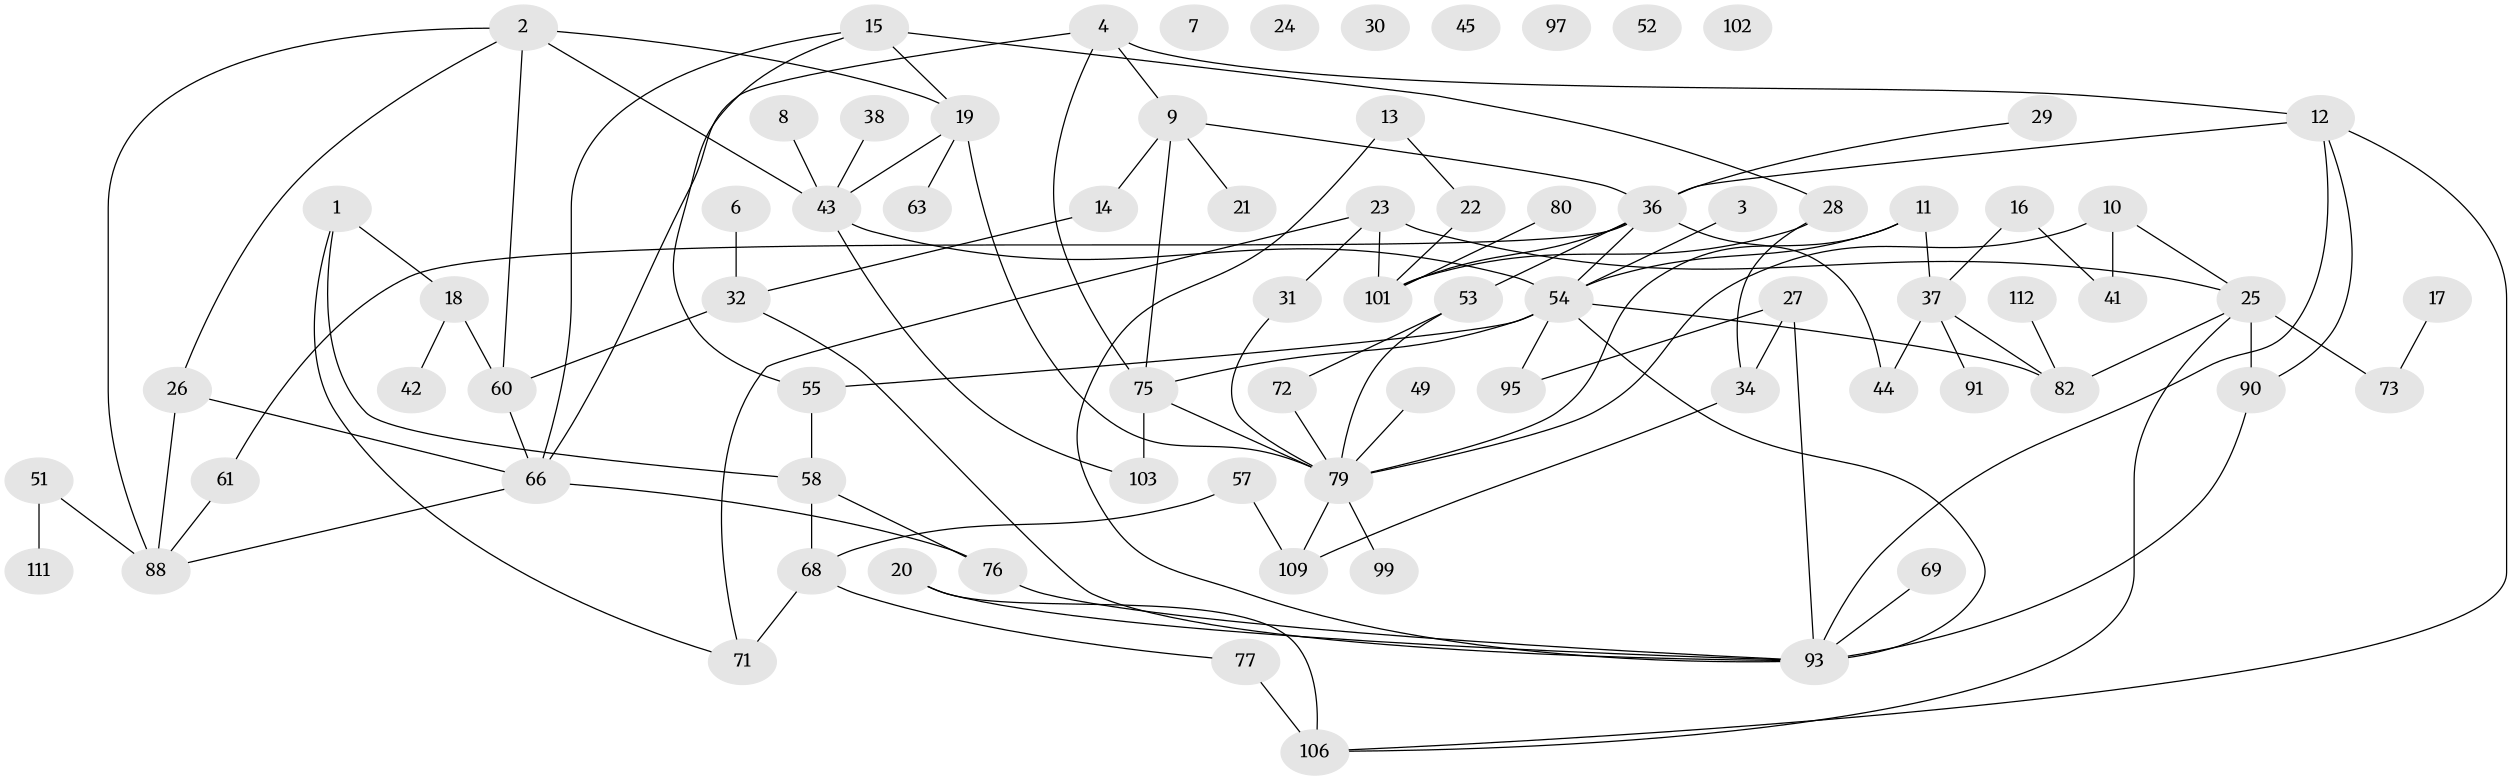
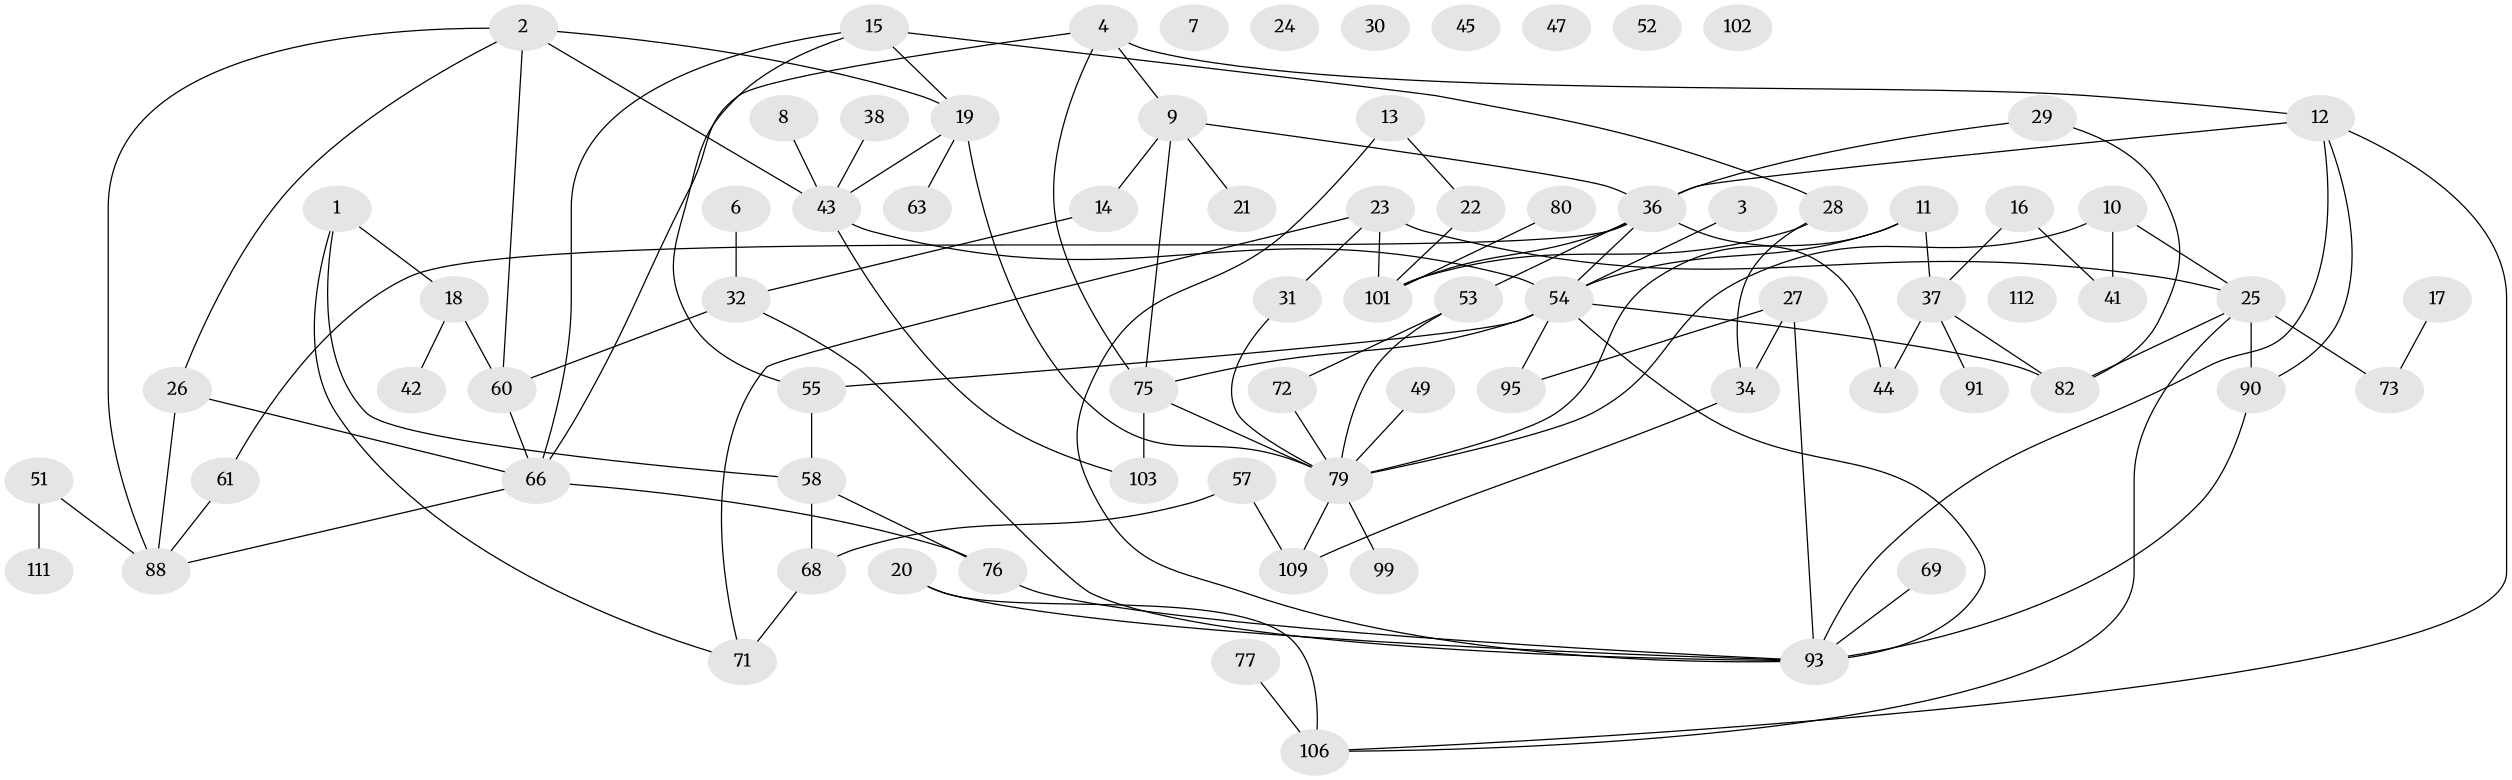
(1557, 28) -> (1557, 28)
(2043, 345) -> (2178, 236)
(1023, 633) -> none
